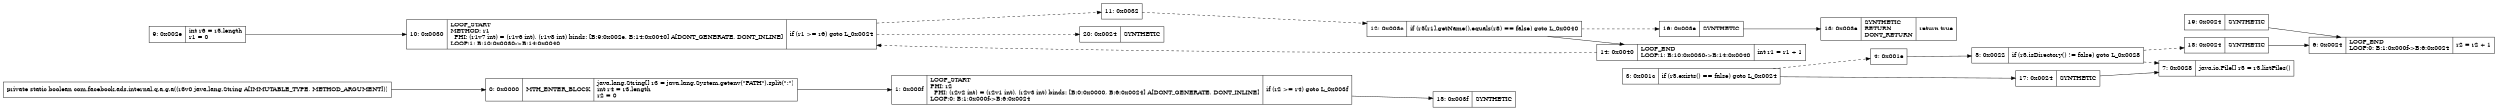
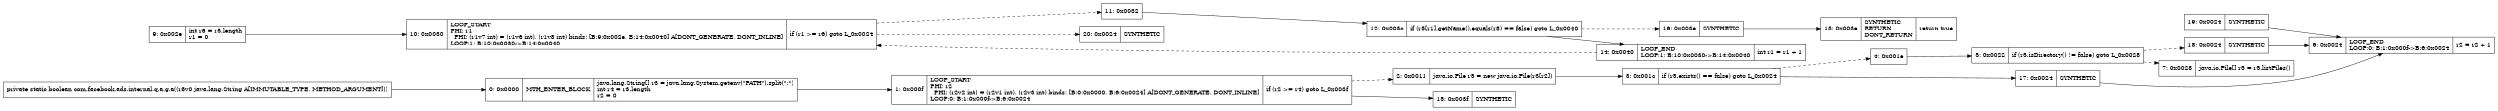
(1252, 18) -> (1252, 18)
(471, 31) -> (462, 31)
(2127, 74) -> (2241, 86)
none -> (1474, 76)
